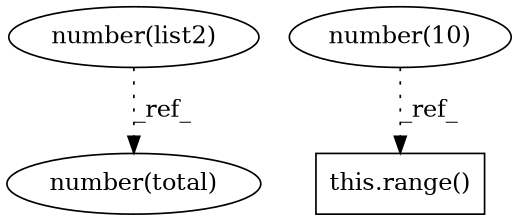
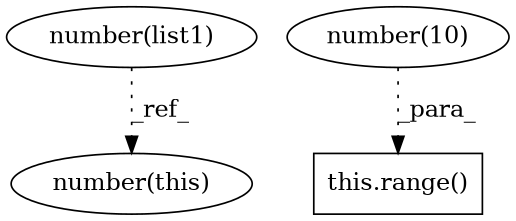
(134, 37) -> (132, 37)
(429, 110) -> (437, 110)
(134, 184) -> (132, 184)
